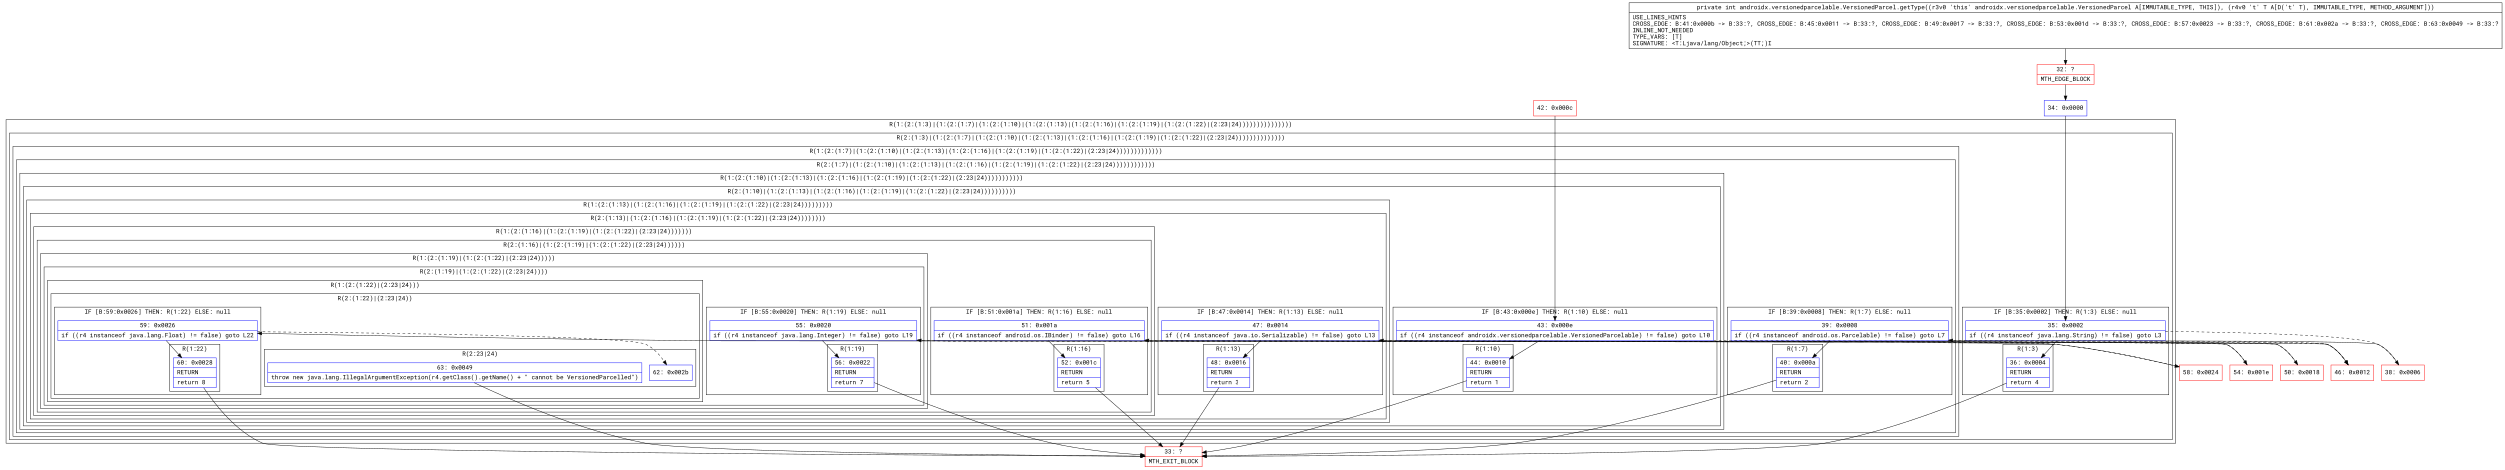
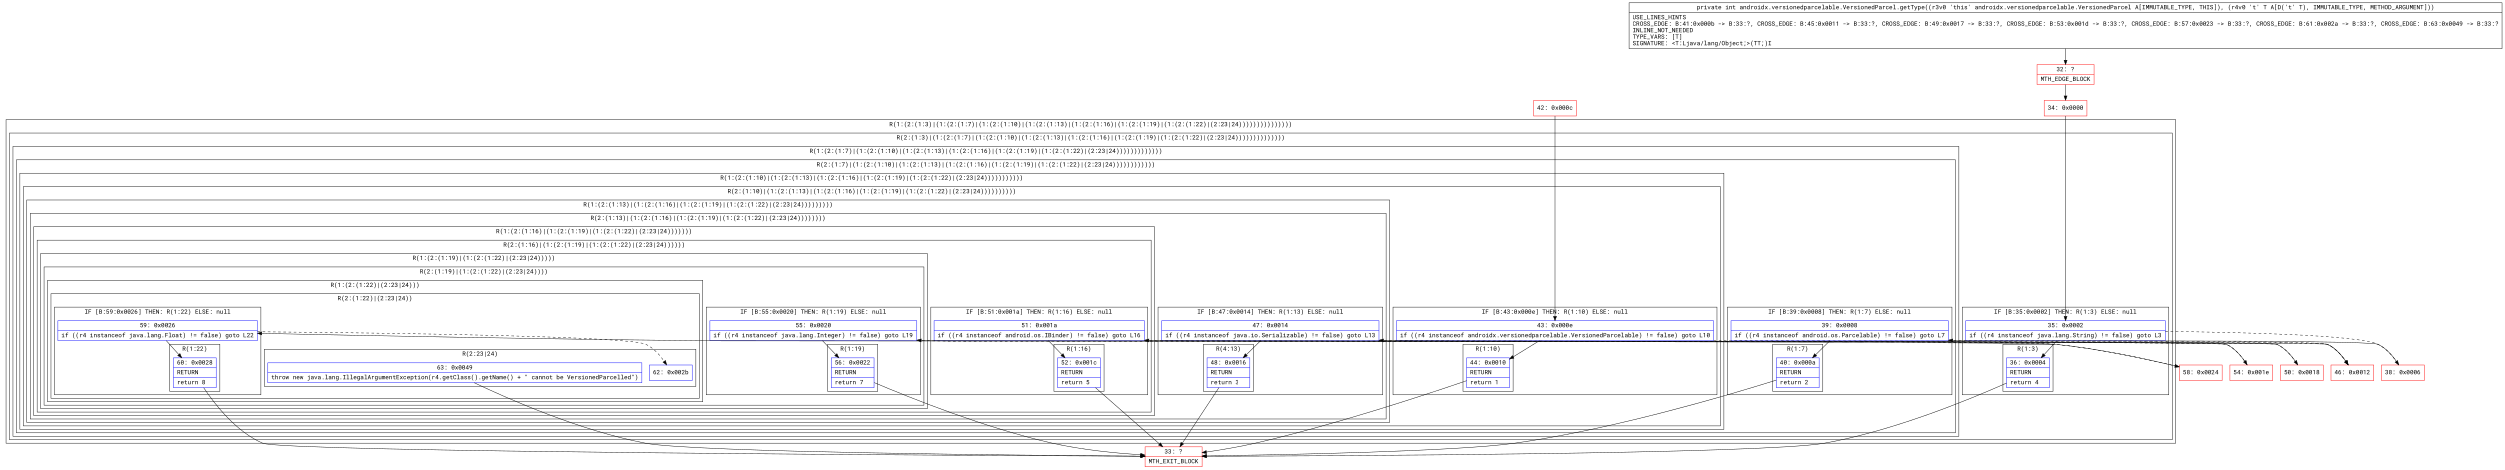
(2066, 108) -> (2066, 108)
(1228, 349) -> (1228, 349)
